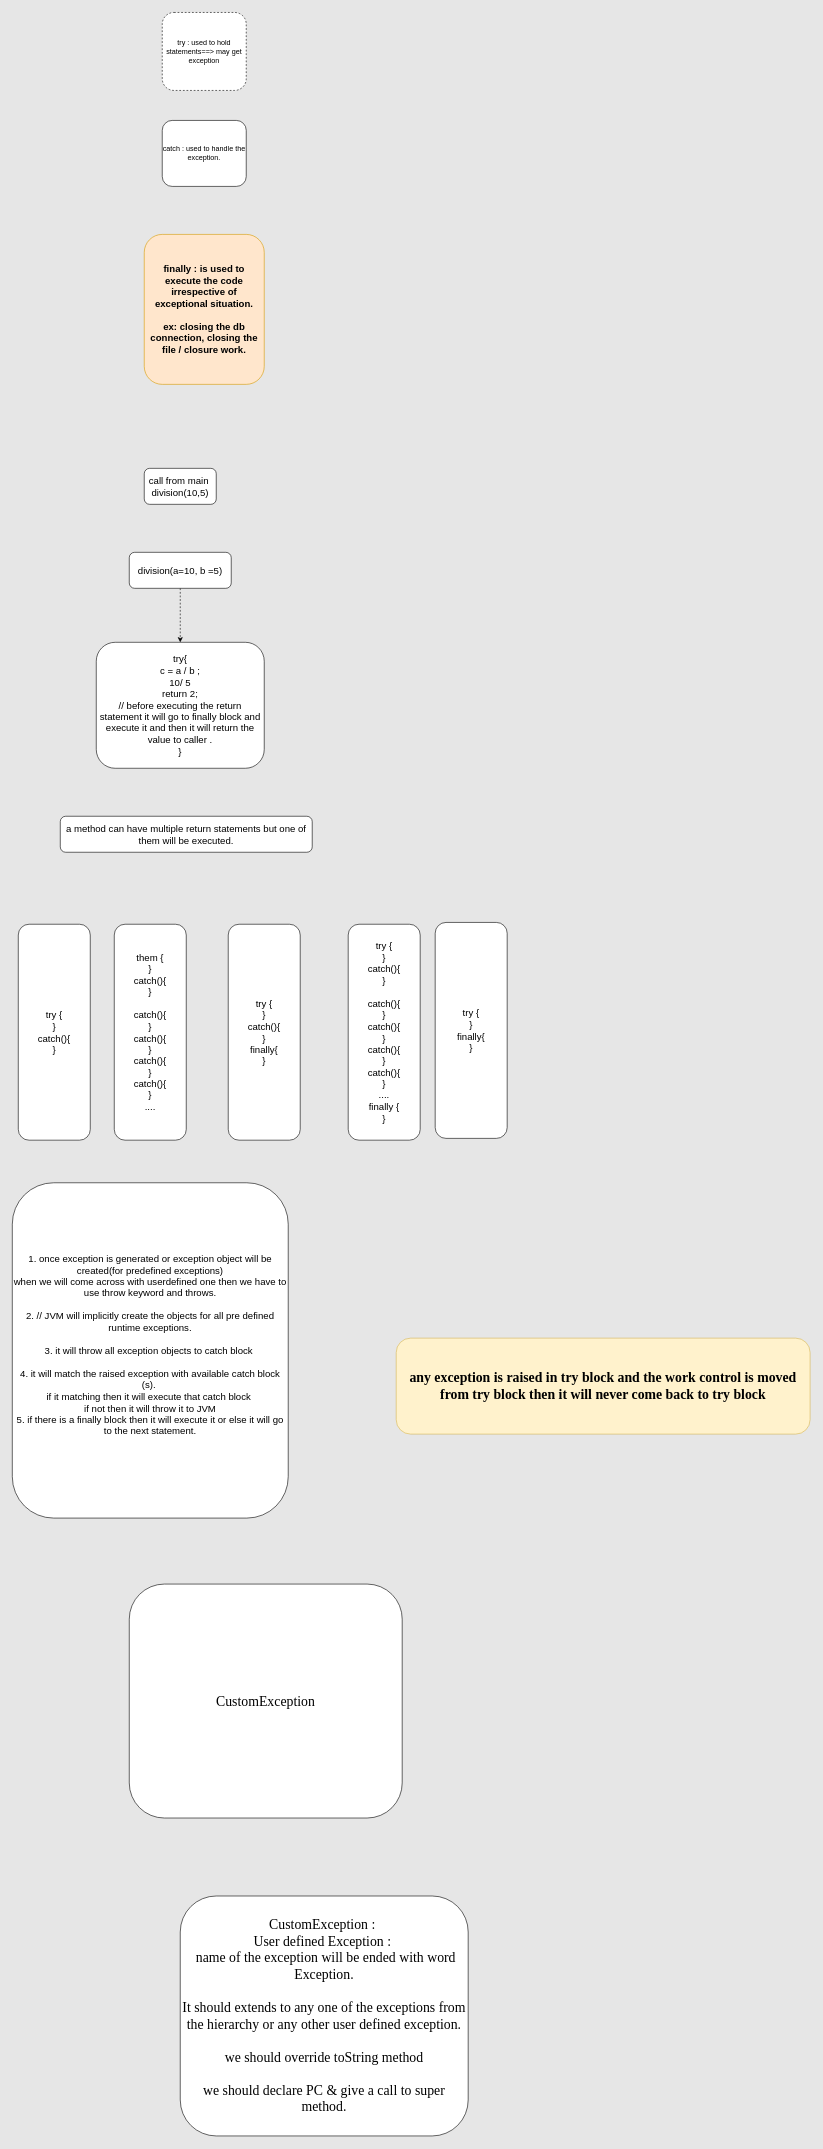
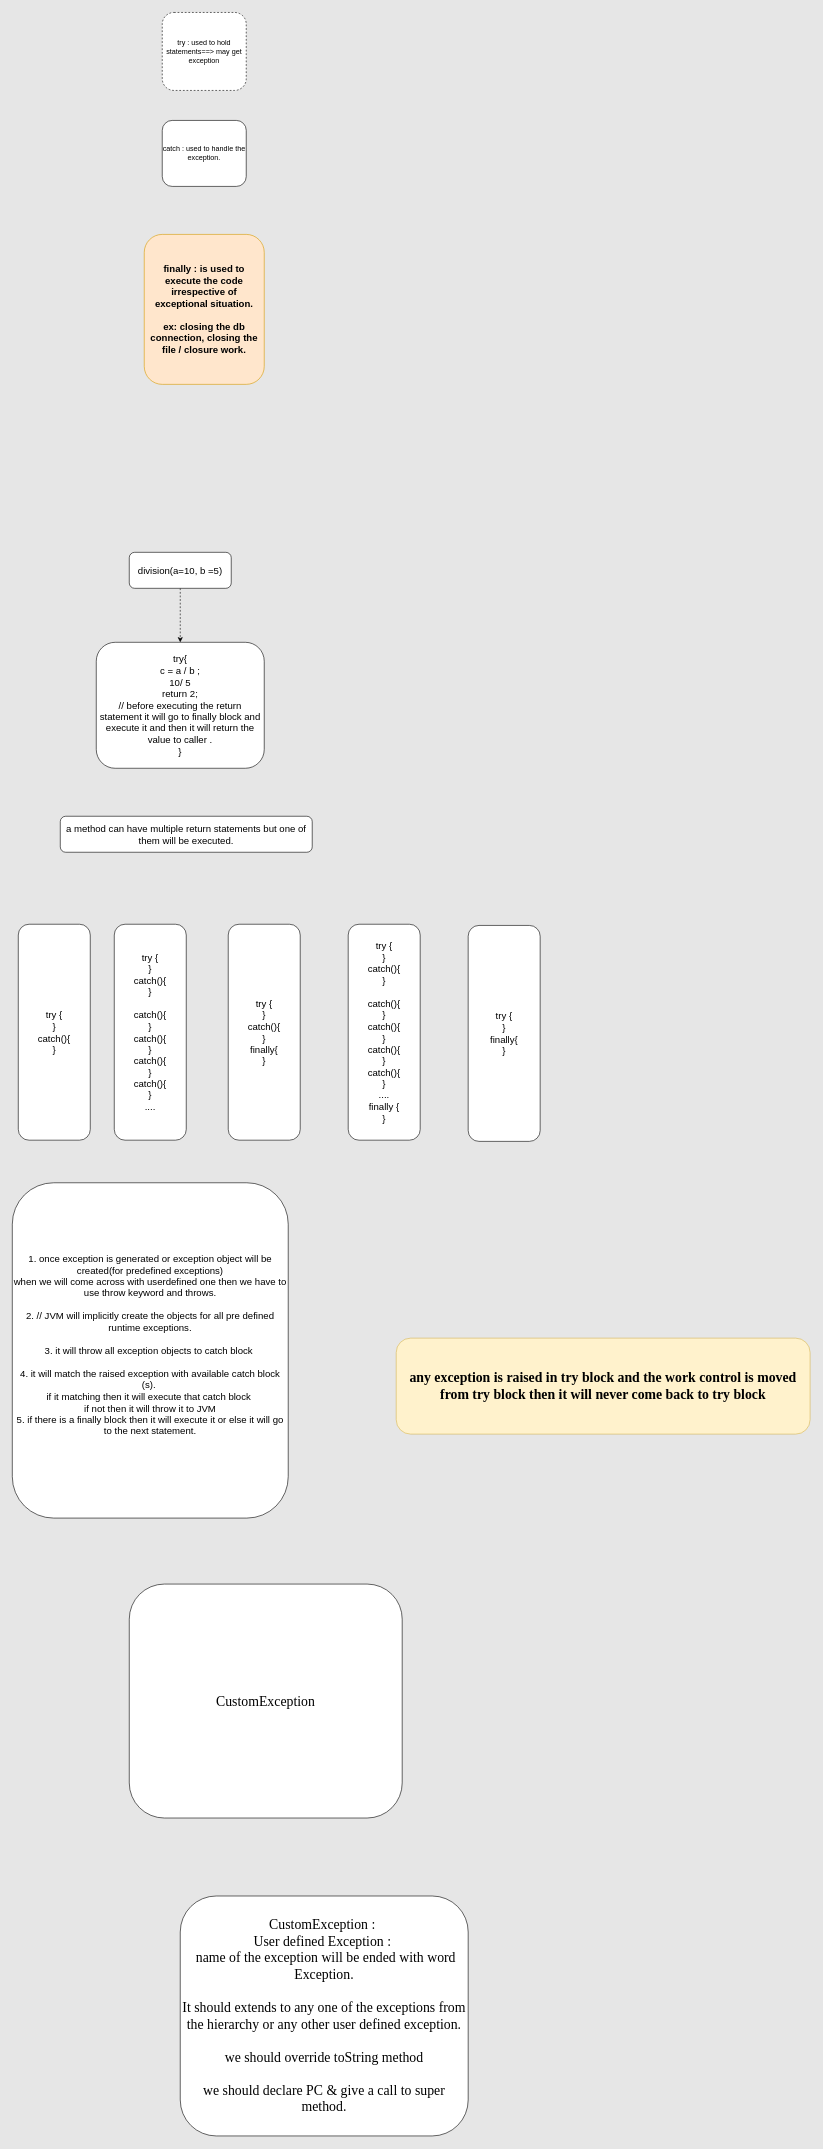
(180, 486) -> none
(471, 1031) -> (504, 1034)
(150, 1032) -> (150, 1032)
